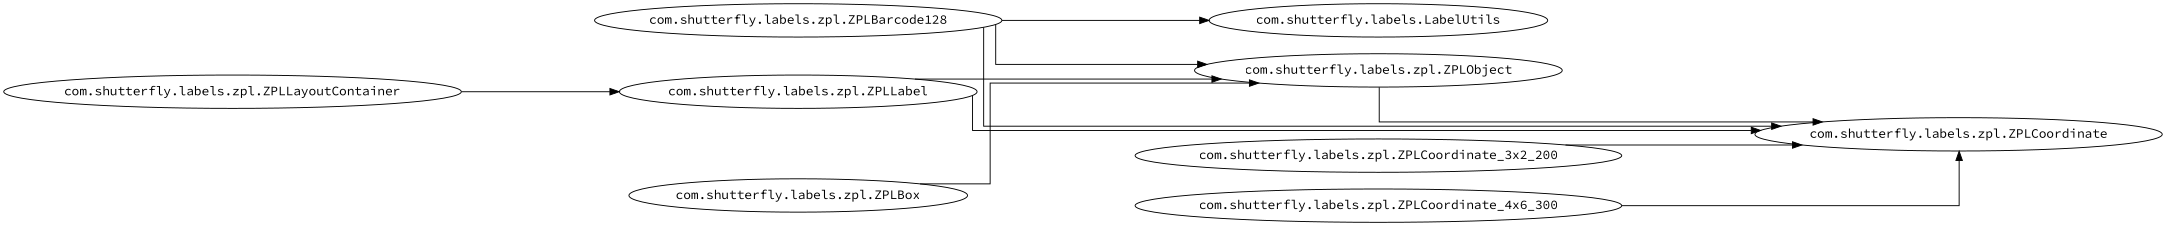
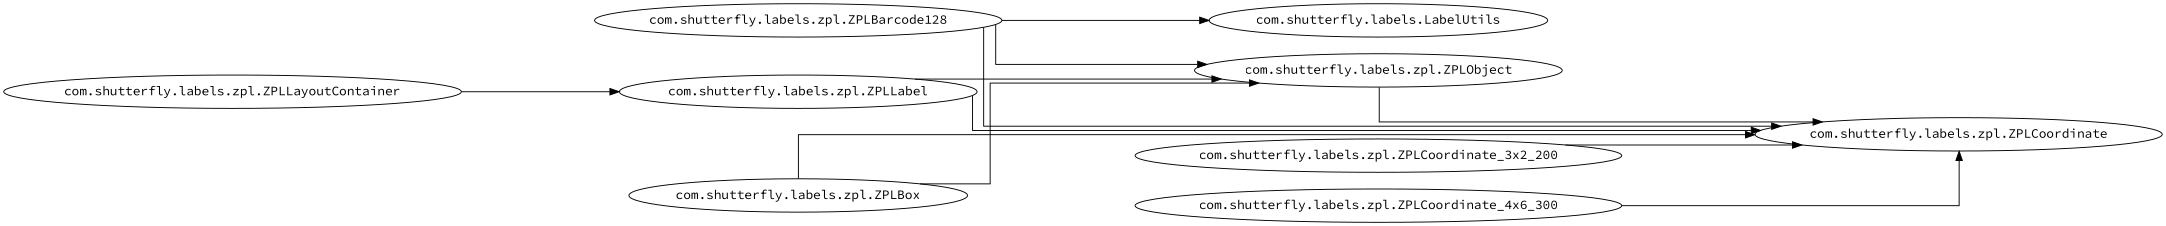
none -> (1250, 135)
